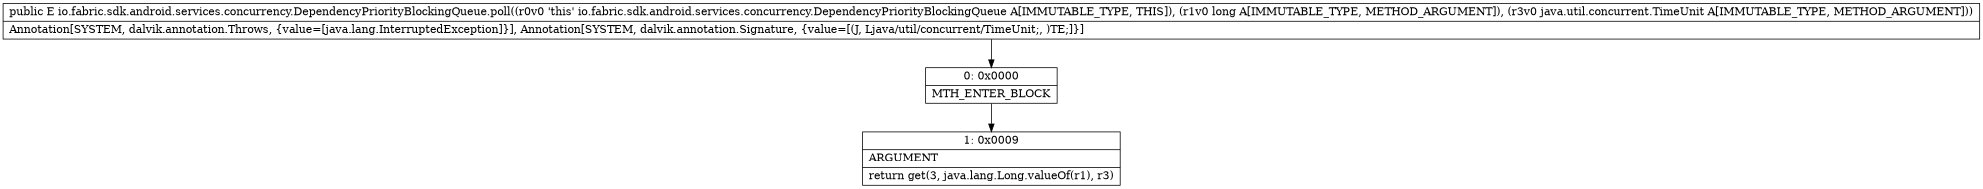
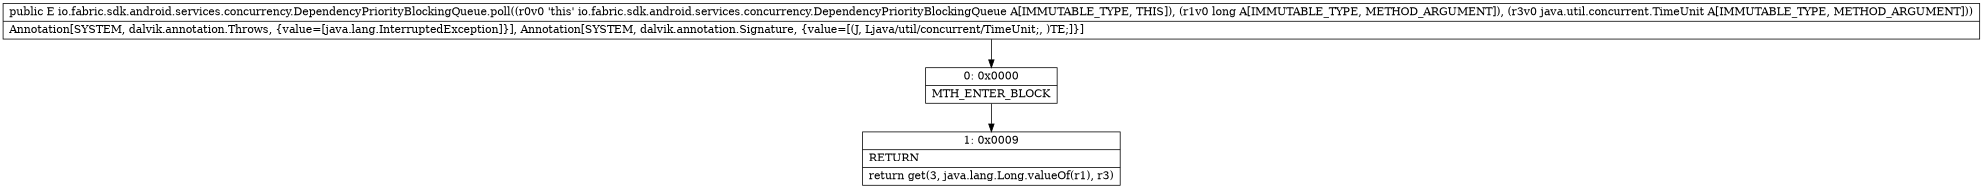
(904, 158) -> (894, 158)
